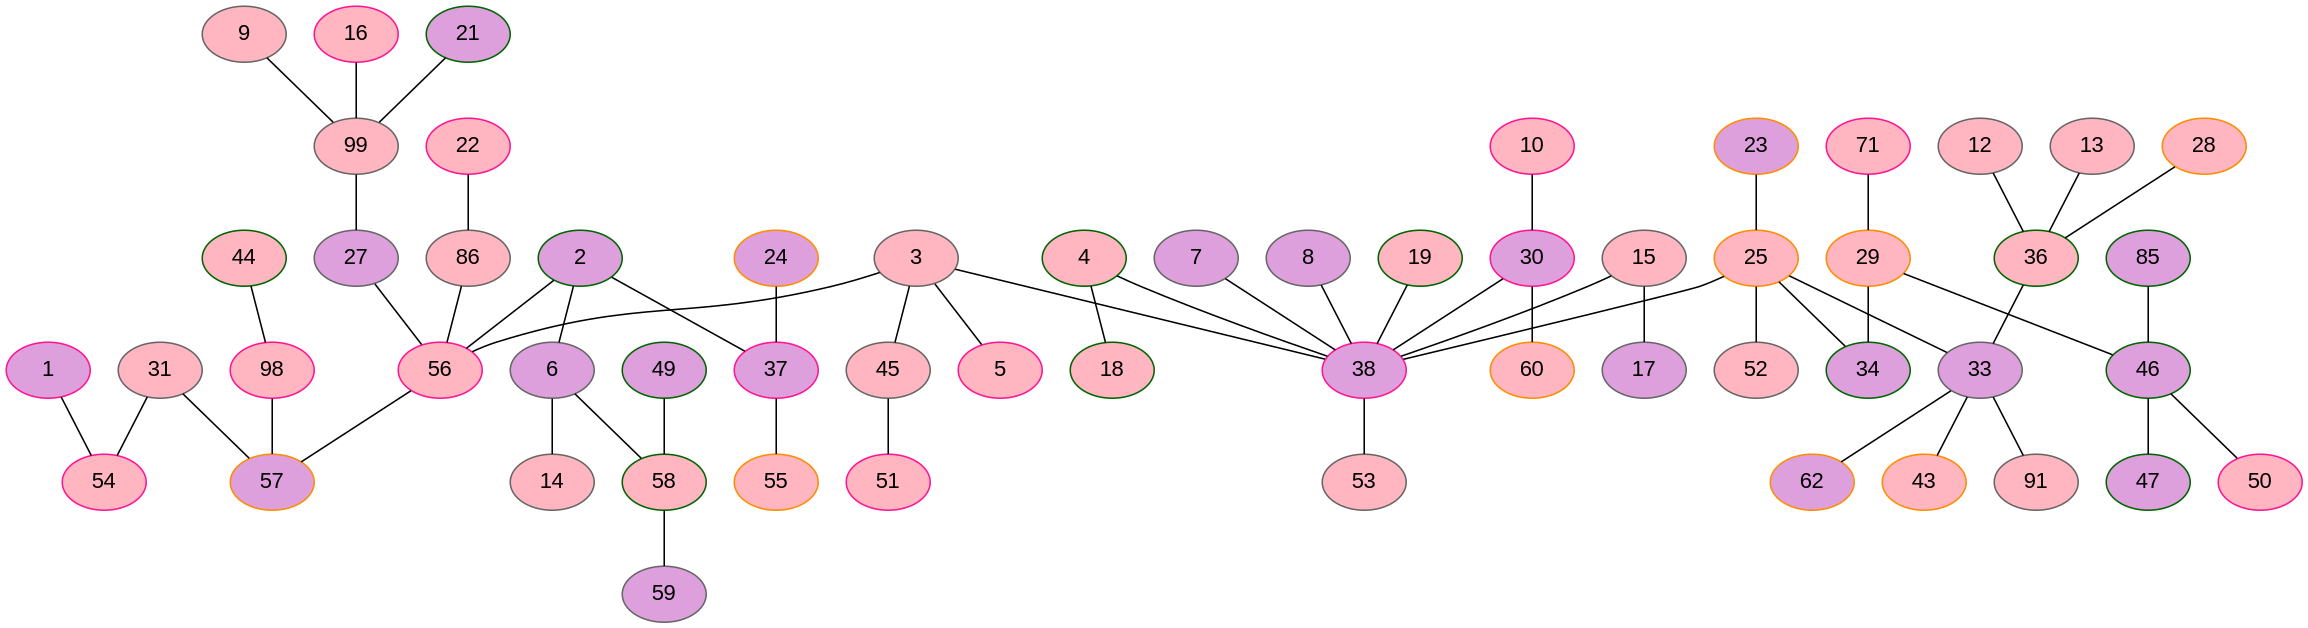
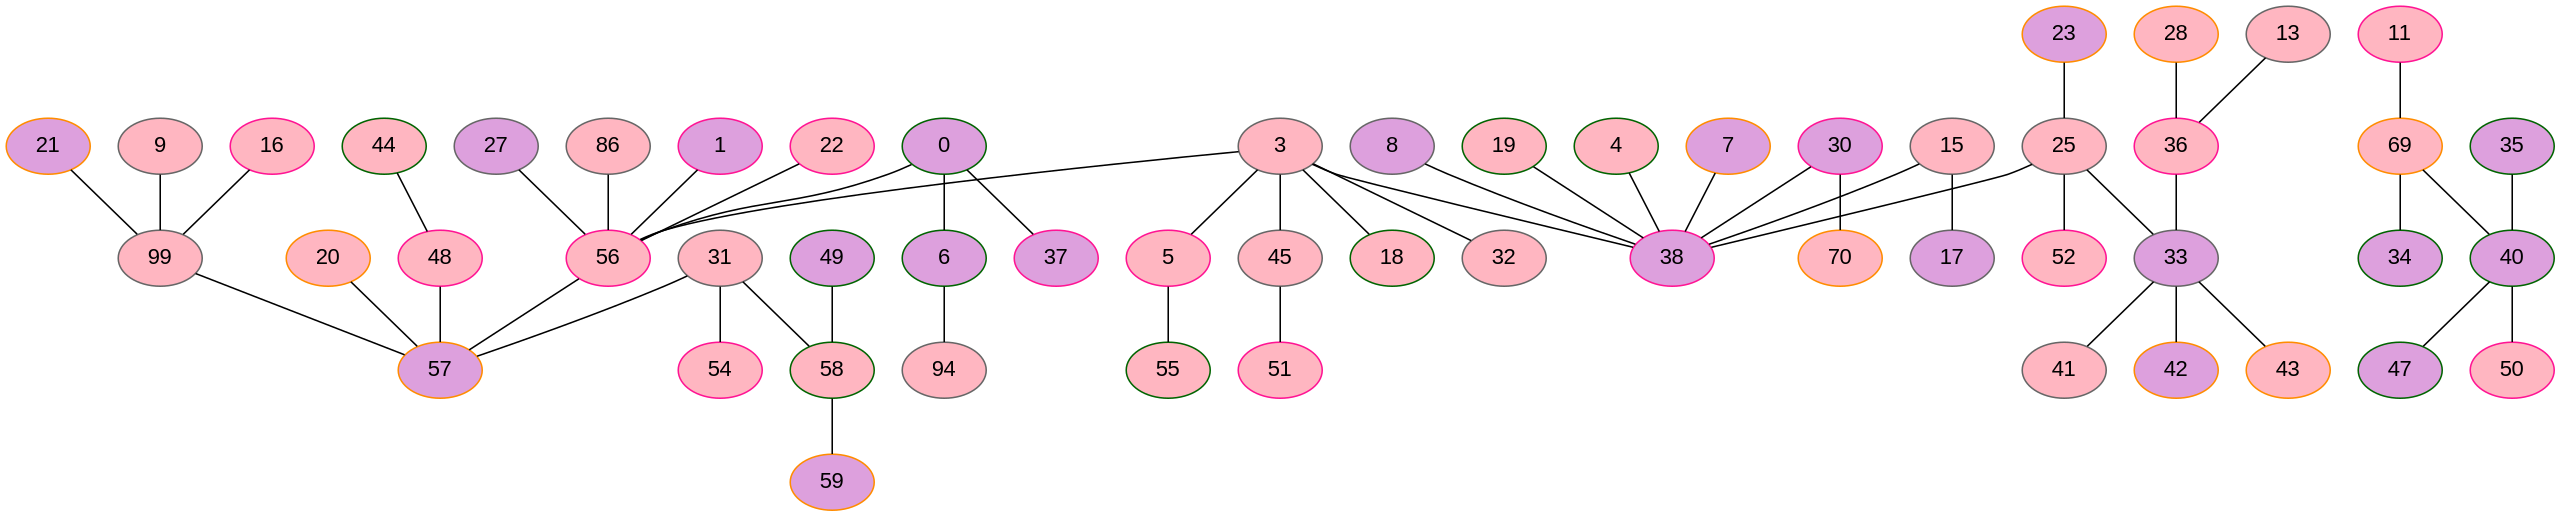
(468, 34) -> (48, 146)
(1532, 146) -> none
(1868, 146) -> (2400, 34)
(1980, 146) -> none
(356, 202) -> (300, 314)
(468, 202) -> (720, 202)
none -> (328, 258)
(580, 258) -> (944, 146)
(776, 258) -> none
(1196, 258) -> (1728, 146)
none -> (1504, 258)
(1756, 258) -> (2064, 146)
(1868, 258) -> (2400, 146)
(2036, 258) -> (2176, 146)
(2148, 258) -> (2512, 146)
(1098, 314) -> (1336, 202)
(1812, 314) -> none
(272, 370) -> (440, 258)
(552, 370) -> (944, 258)
(1532, 370) -> (1840, 258)
(1756, 370) -> (2064, 258)
(2148, 370) -> (2512, 258)
(76, 426) -> (664, 202)
(608, 426) -> (776, 314)
(776, 426) -> (1168, 314)
(552, 482) -> (944, 370)
(776, 482) -> (1168, 370)
(1364, 482) -> none
(1812, 482) -> (2176, 370)
(2036, 482) -> (2064, 370)
(664, 594) -> (832, 482)
